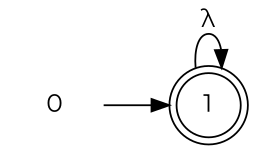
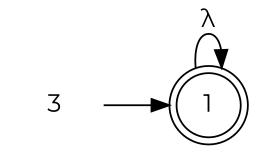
(55, 105) -> (55, 105)
